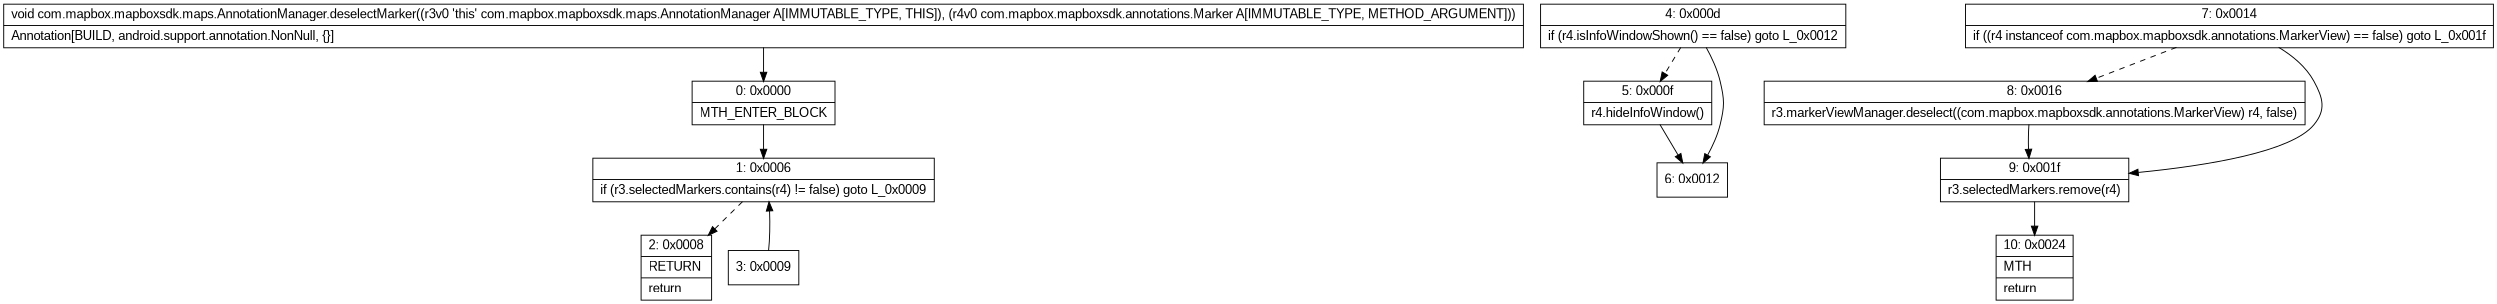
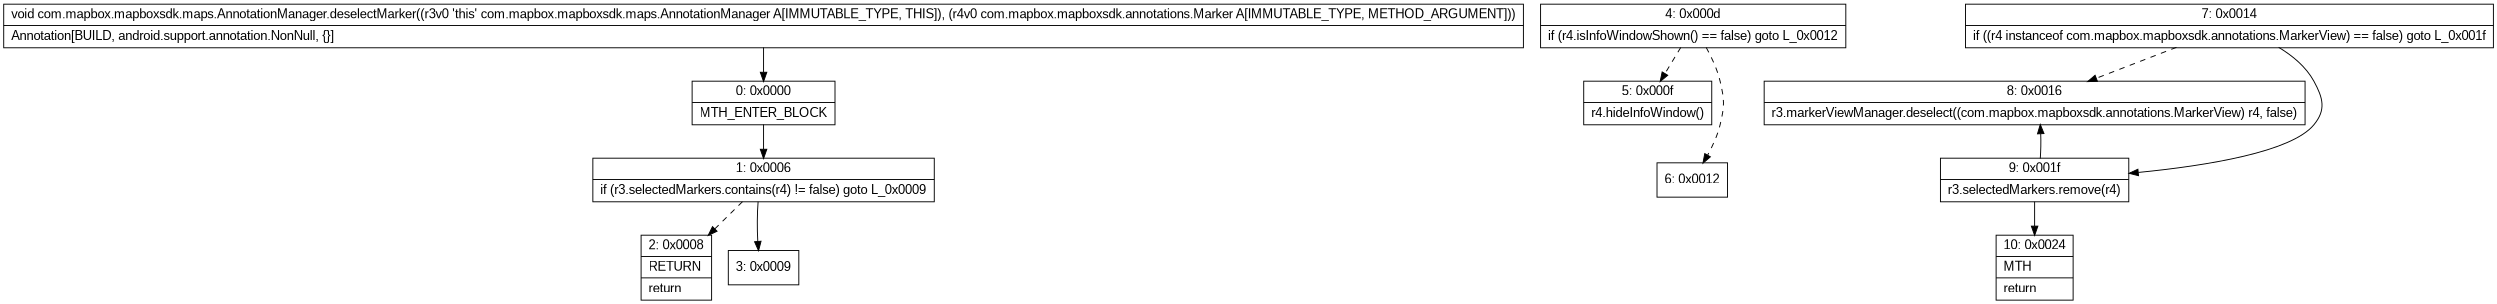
(1723, 101) -> (1723, 101)
(2028, 137) -> (2041, 146)
(1669, 140) -> none
(770, 231) -> (757, 221)
